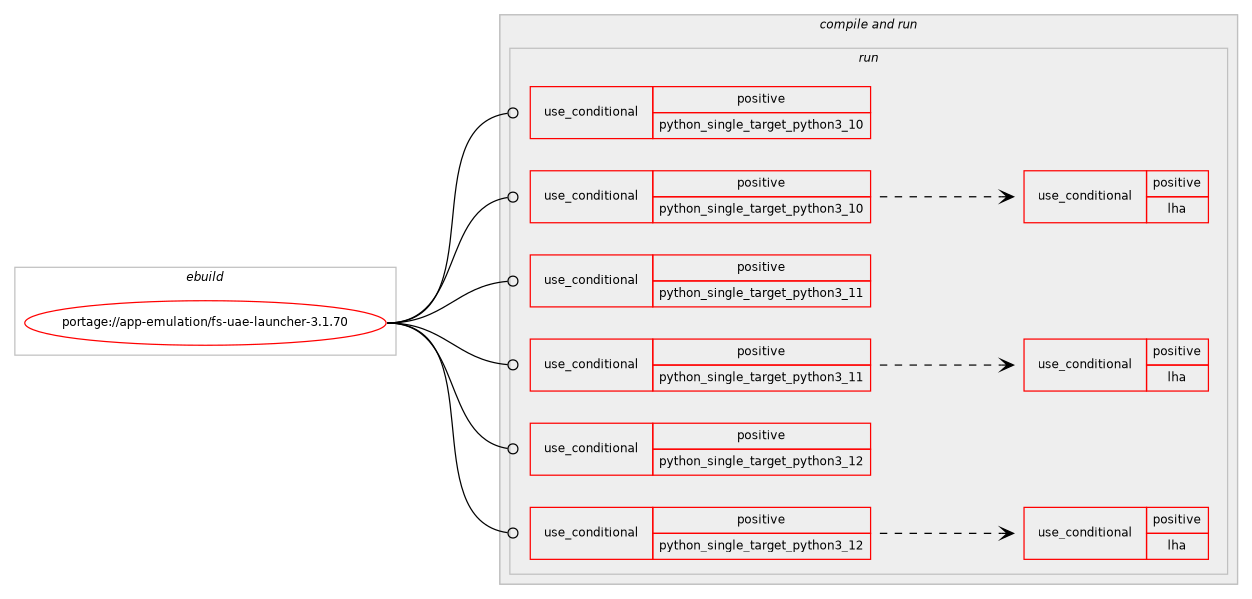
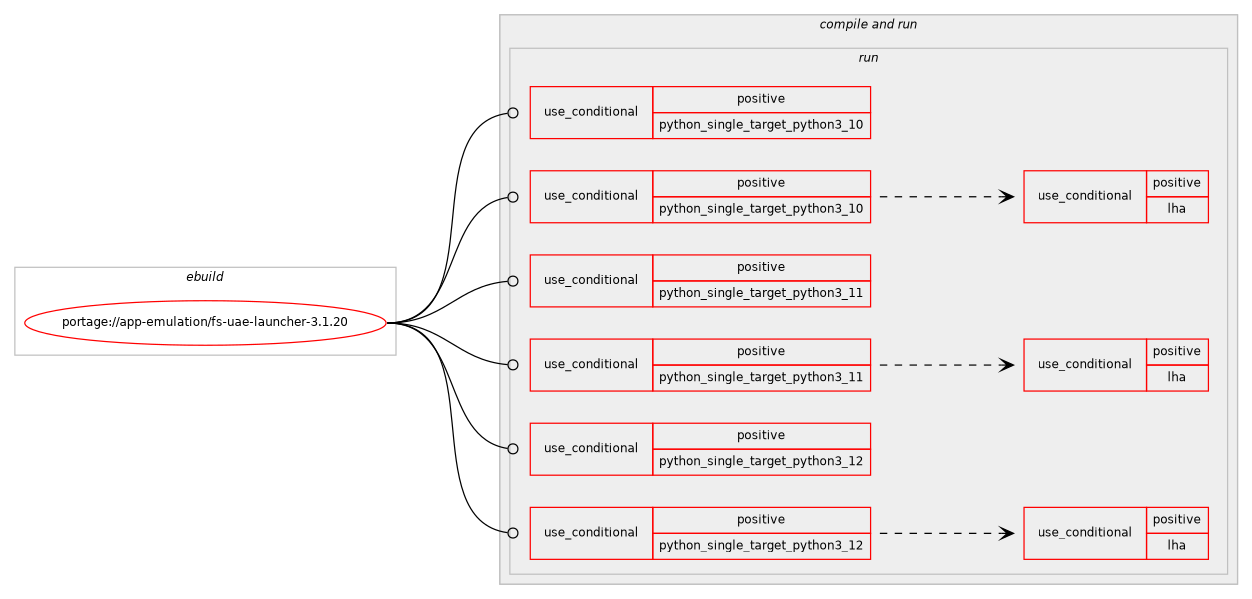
(205, 323) -> (205, 323)
